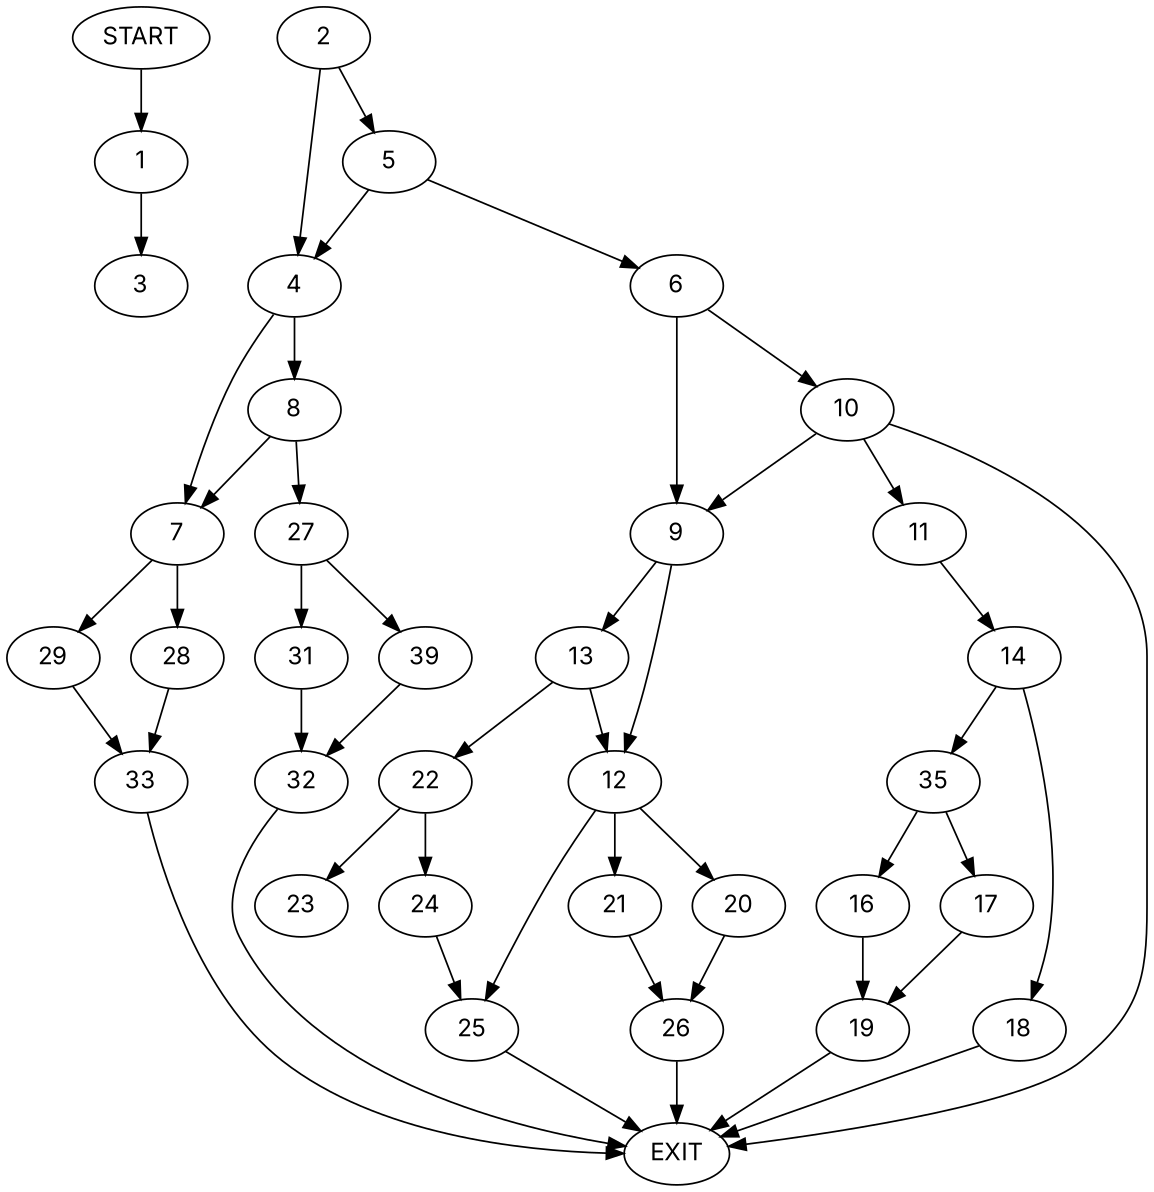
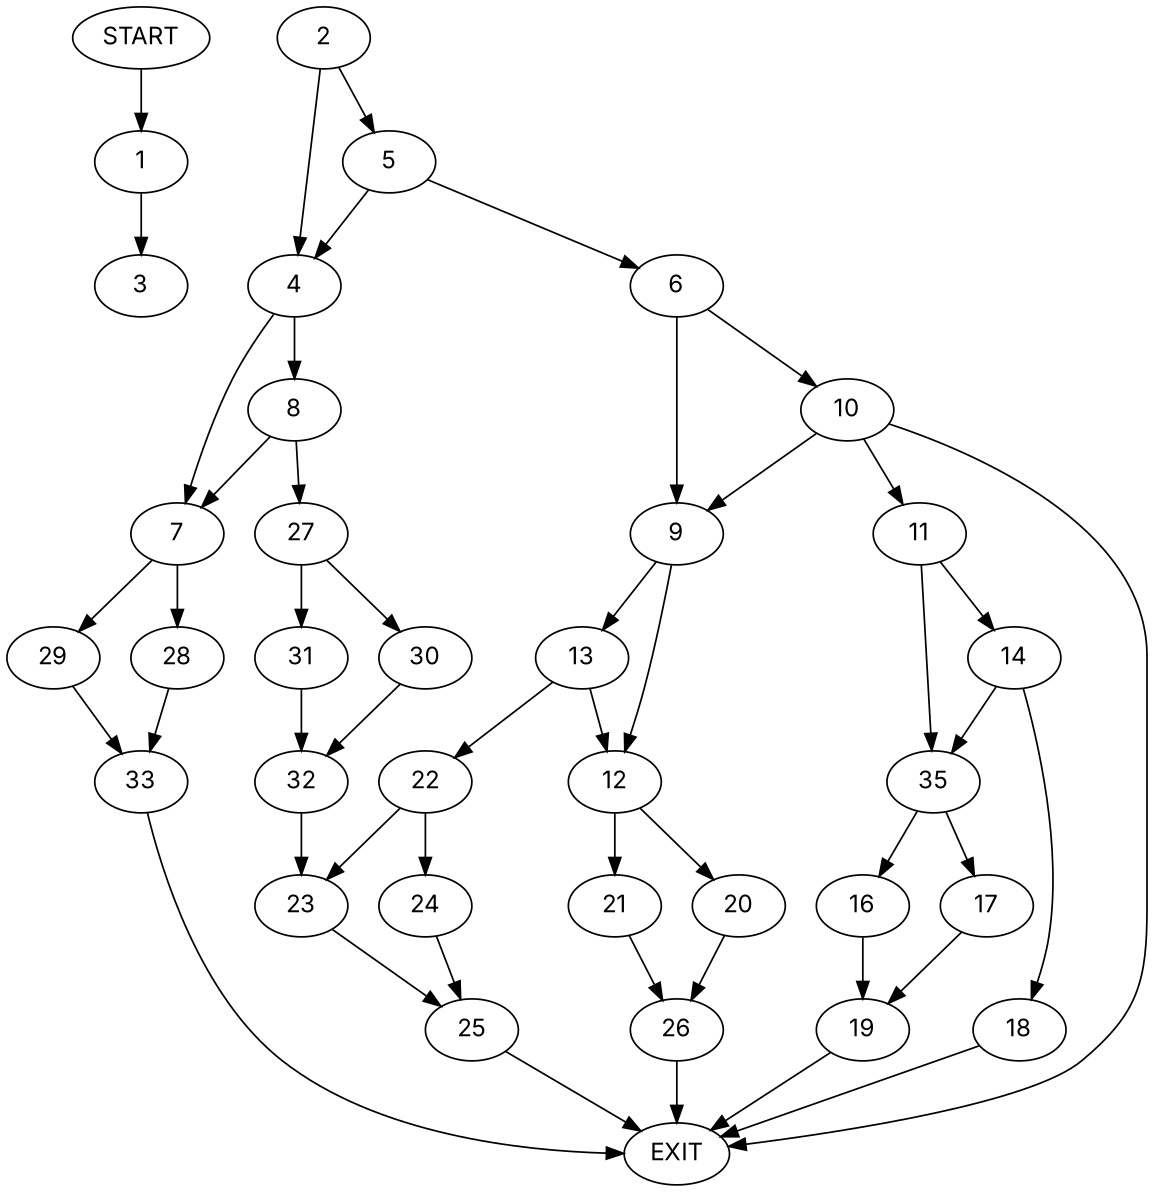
none -> (926, 649)
(425, 658) -> (425, 658)
(541, 895) -> (379, 963)
(339, 1044) -> (301, 835)
